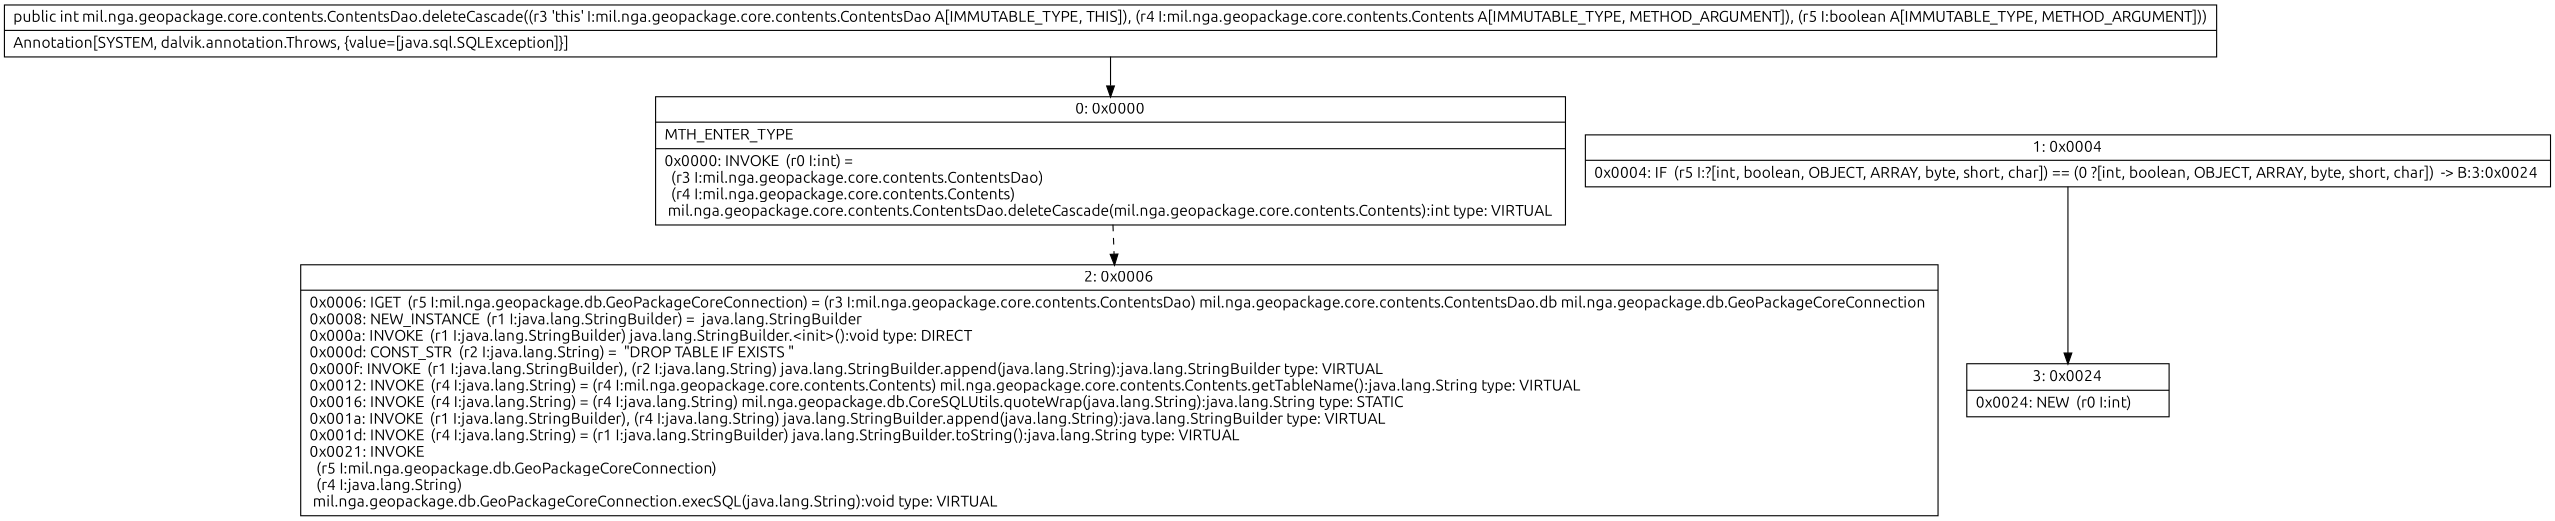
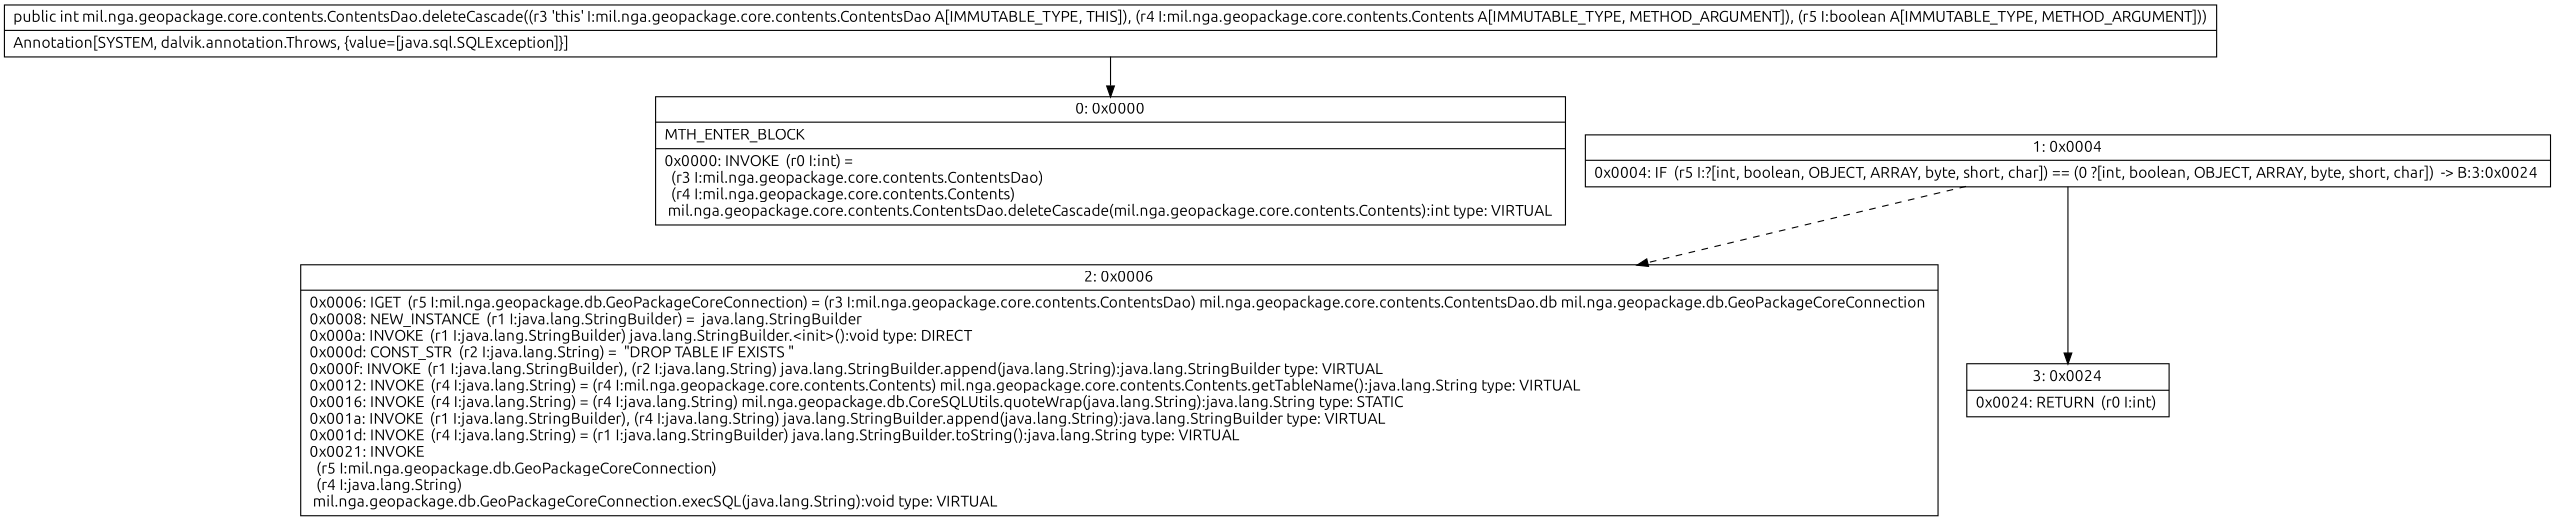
(729, 135) -> (735, 135)
(1114, 239) -> (1807, 224)
(2056, 403) -> (2068, 403)
